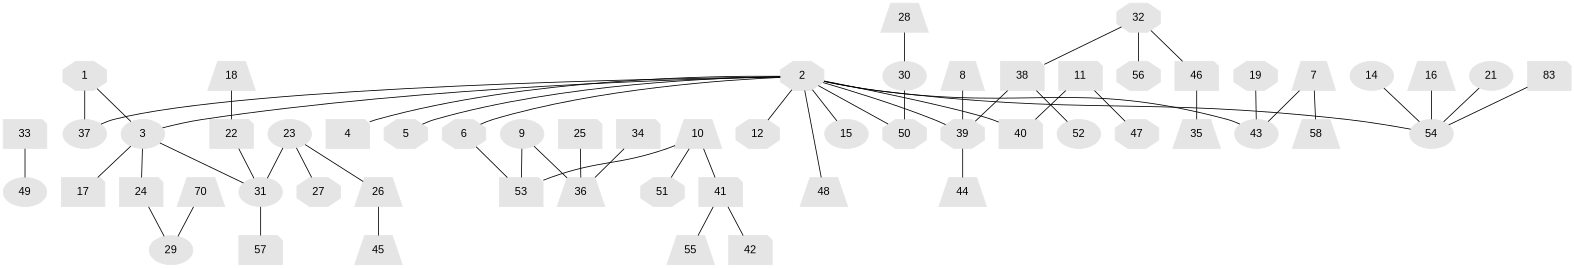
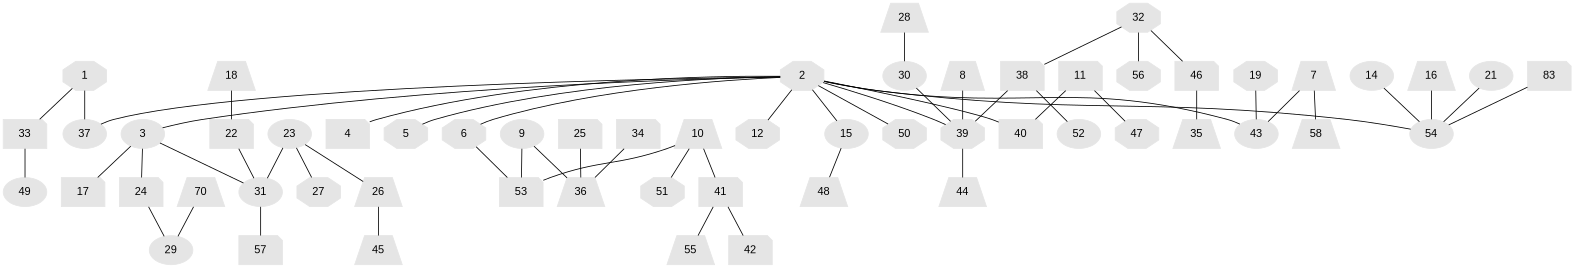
(905, 103) -> (939, 111)
(114, 105) -> (56, 104)
(813, 134) -> (835, 163)
